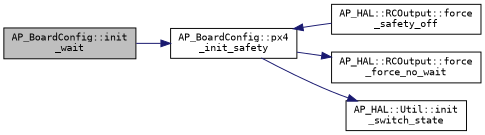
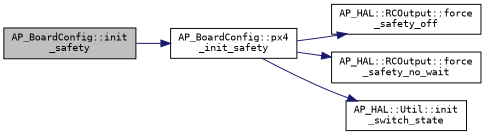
(317, 25) -> (317, 38)
(70, 43) -> (70, 43)
(406, 67) -> (406, 67)
